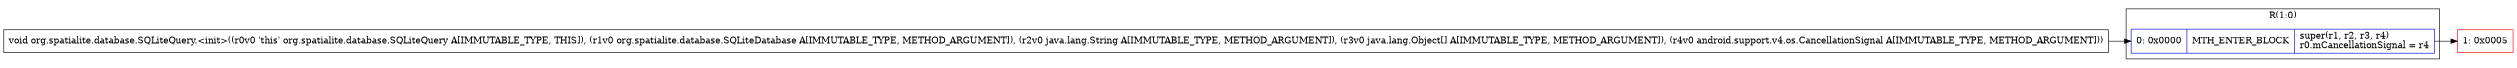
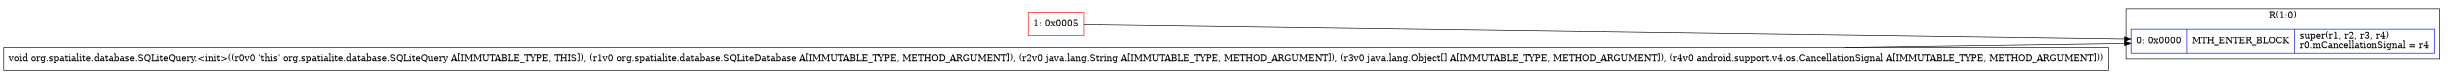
(2444, 41) -> (1604, 32)
